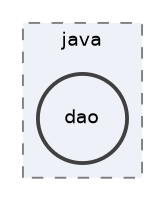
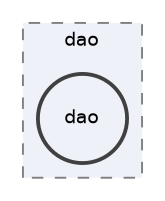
(82, 41) -> (82, 41)
